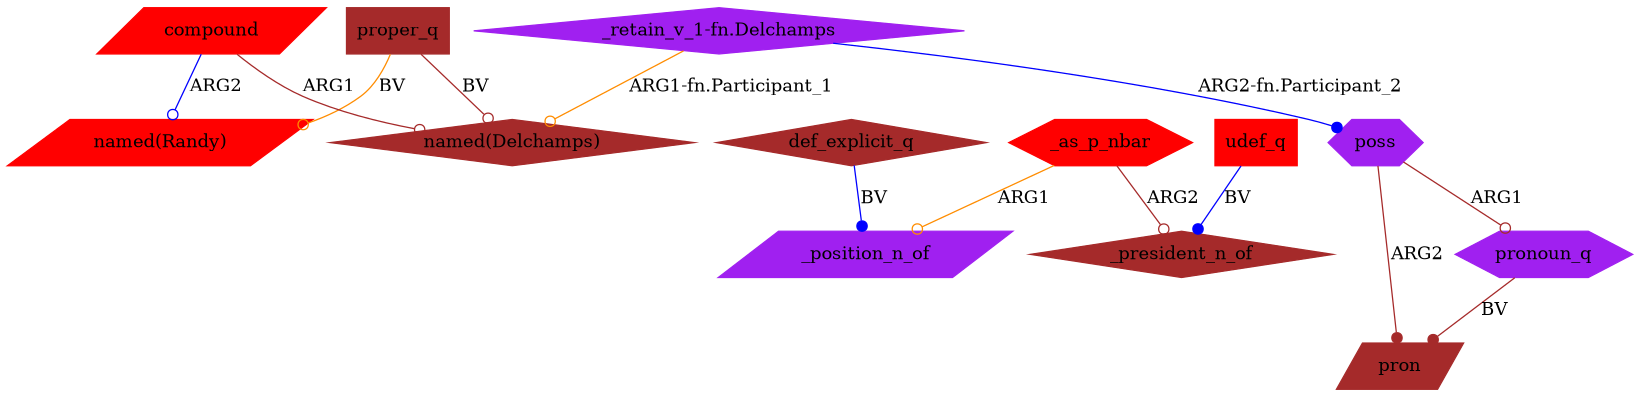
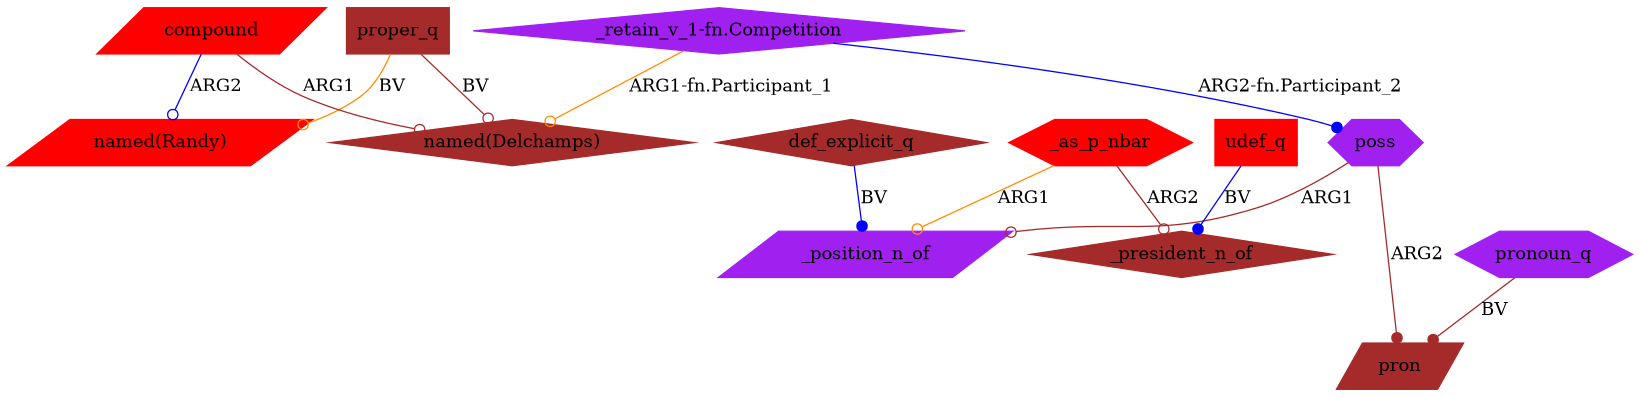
(719, 31) -> (719, 31)
(1452, 194) -> (1188, 223)
